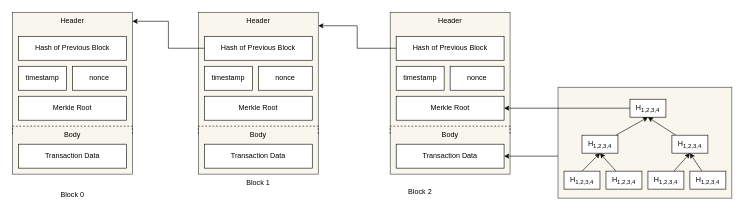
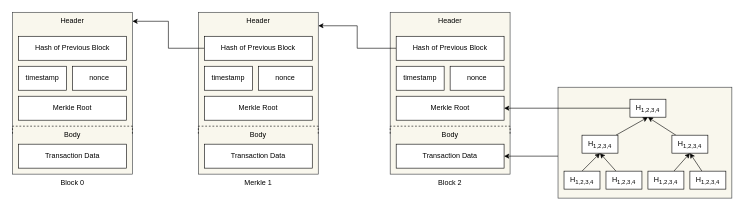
(258, 183) -> (258, 183)
(420, 192) -> (450, 183)
(72, 195) -> (72, 183)
